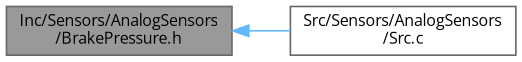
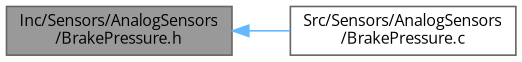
(403, 31) -> (403, 31)
